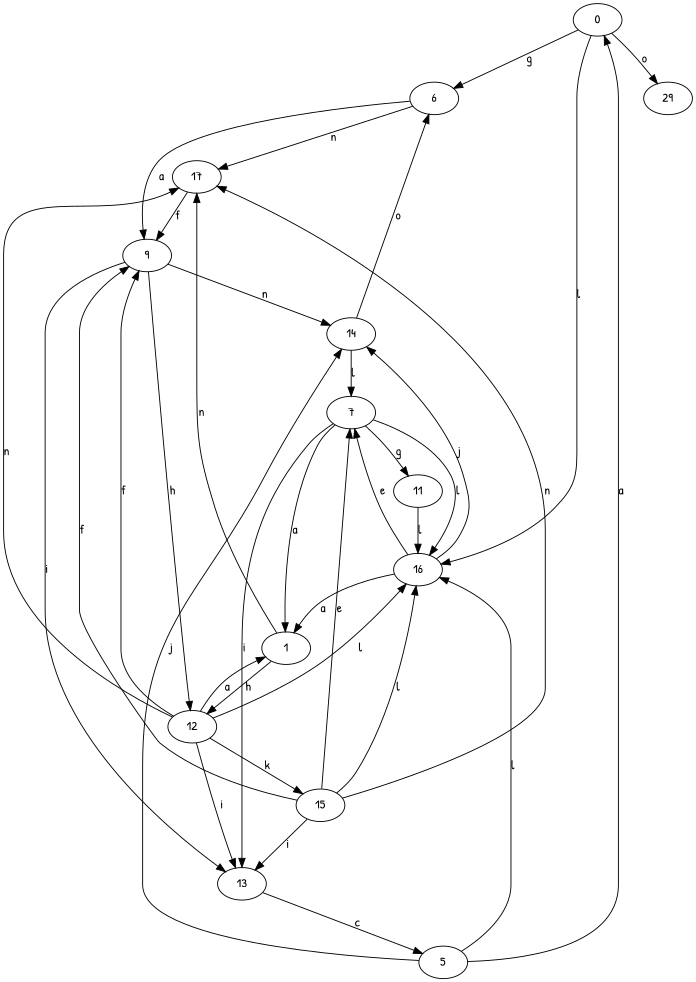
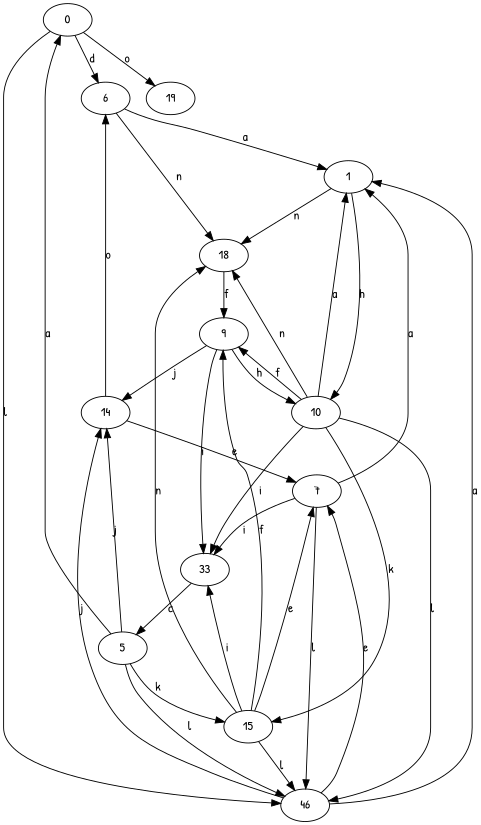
(529, 59) -> (92, 59)
(668, 98) -> (171, 98)
(245, 125) -> (221, 138)
(197, 177) -> (224, 255)
(265, 295) -> (175, 373)
(353, 373) -> (235, 452)
(418, 491) -> none
(418, 570) -> (305, 805)
none -> (166, 701)
(192, 727) -> (316, 413)
(242, 884) -> (205, 570)
